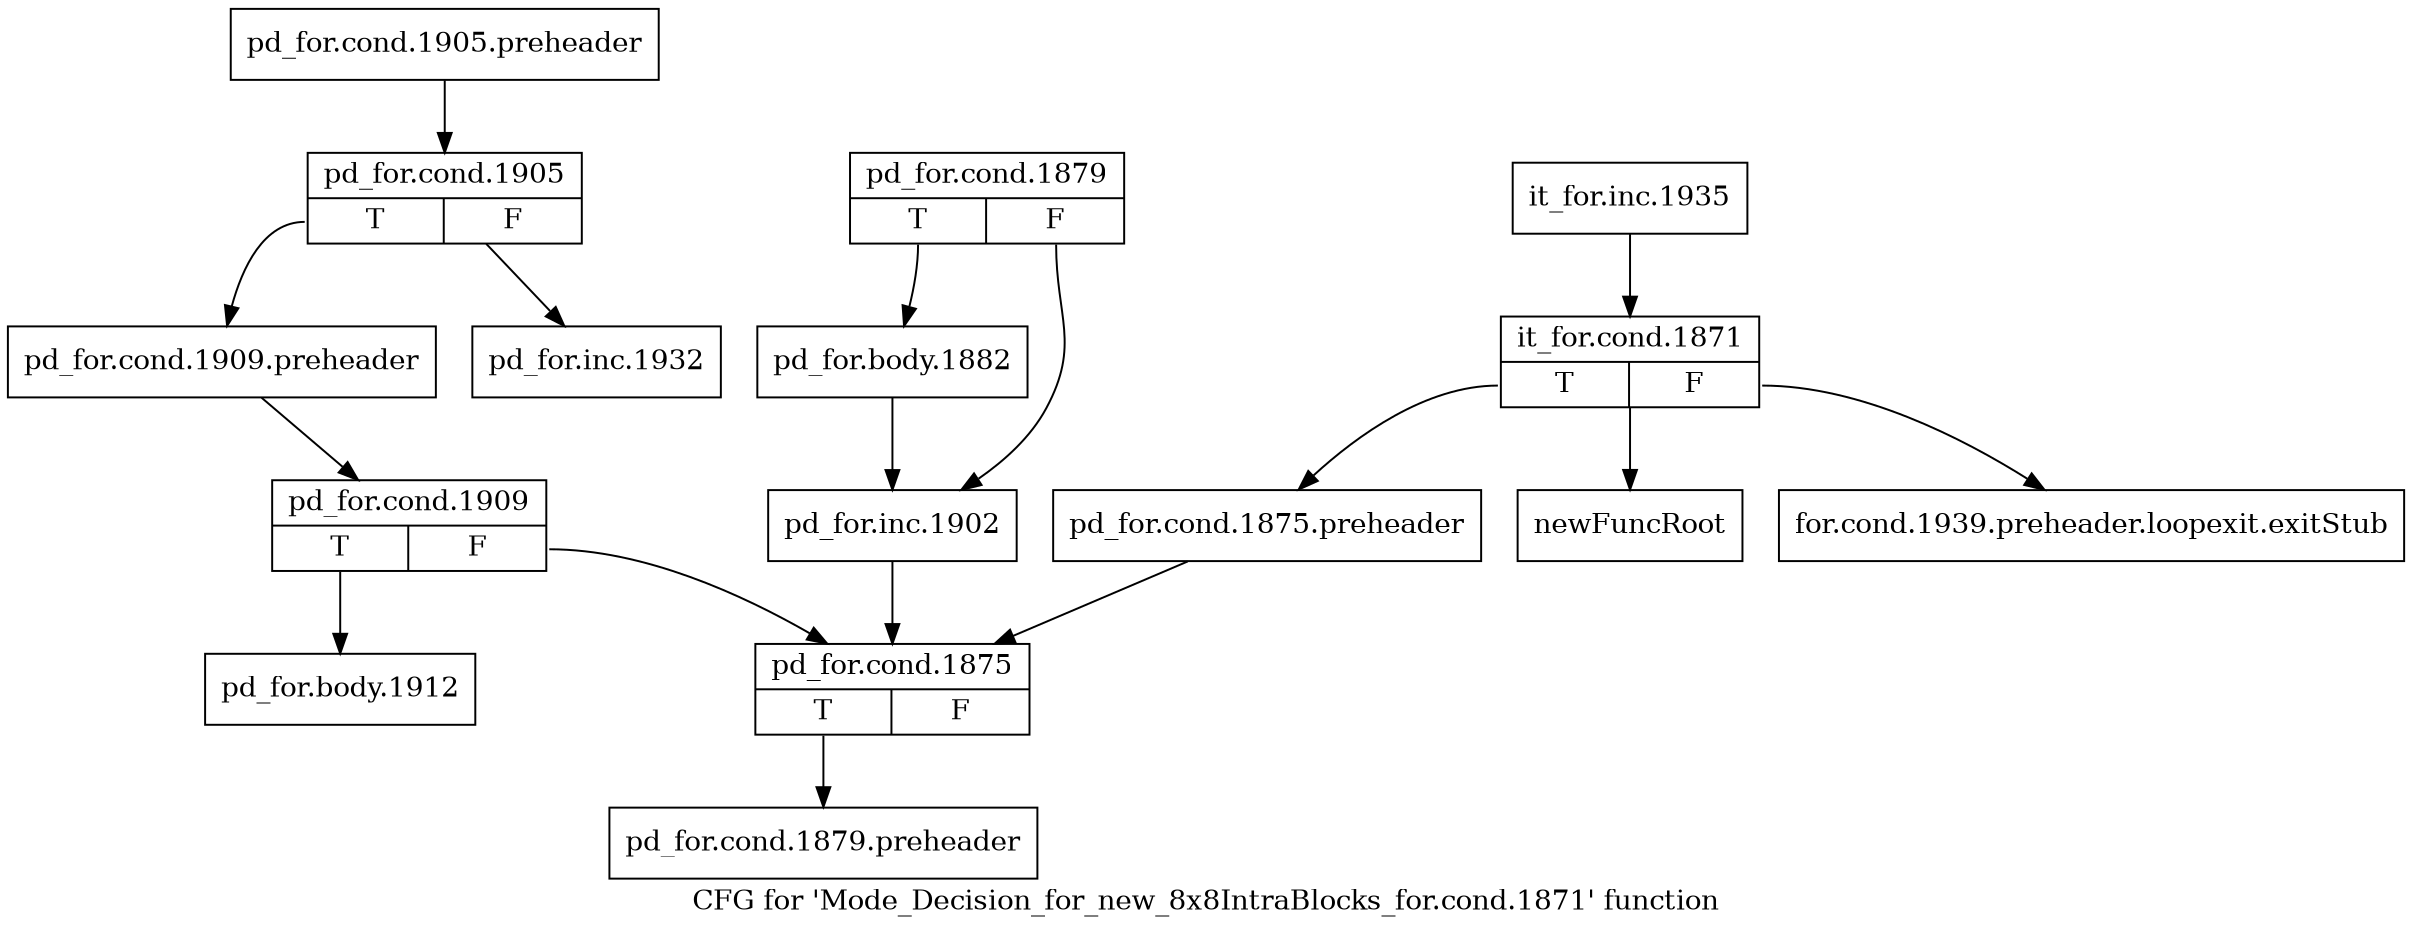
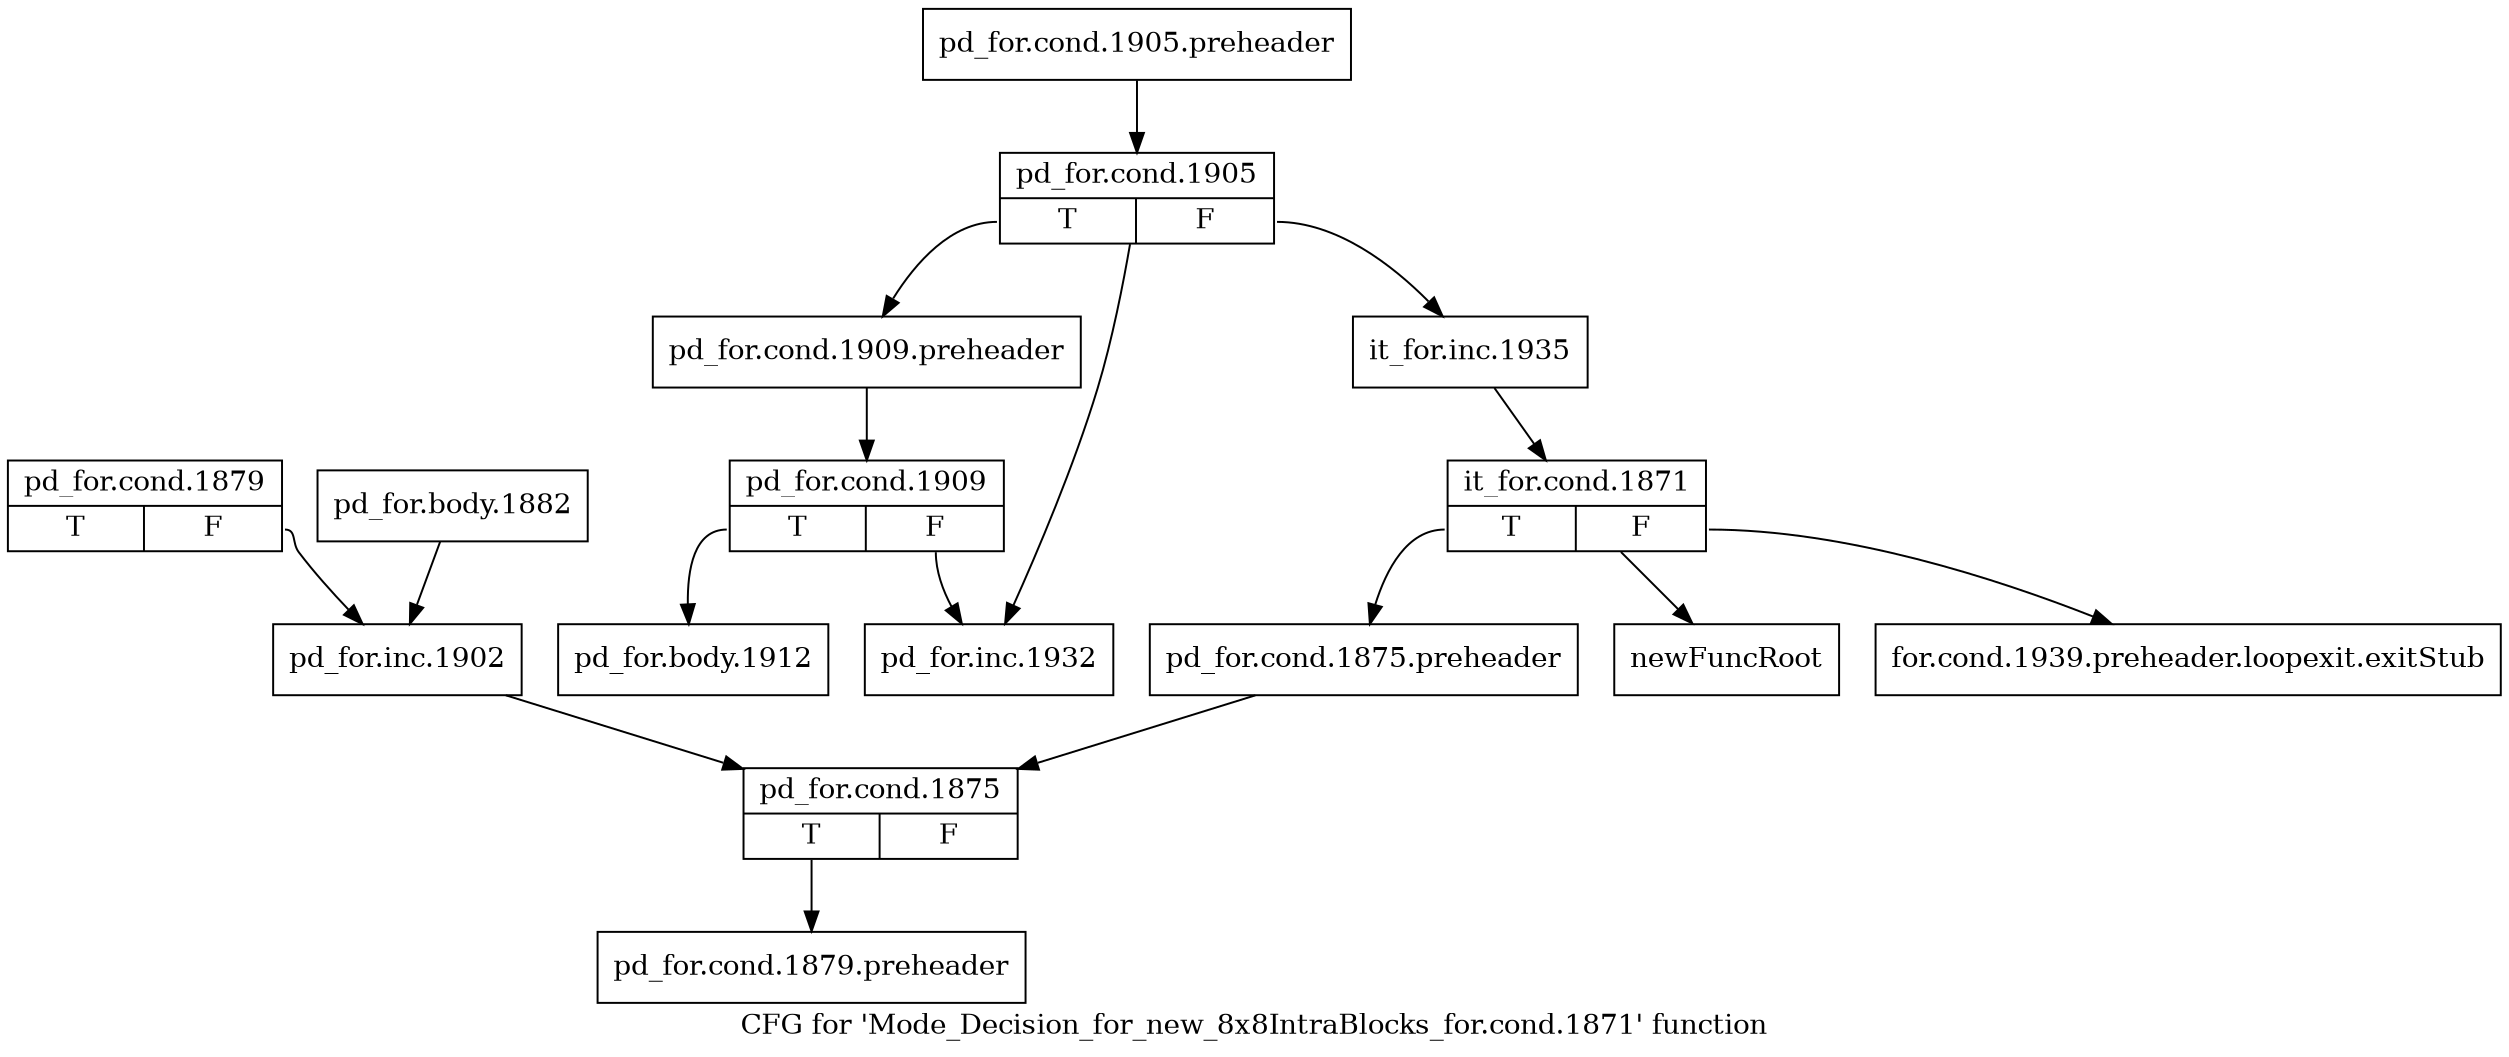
none -> (1360, 247)
(916, 276) -> none
(685, 575) -> (940, 580)
